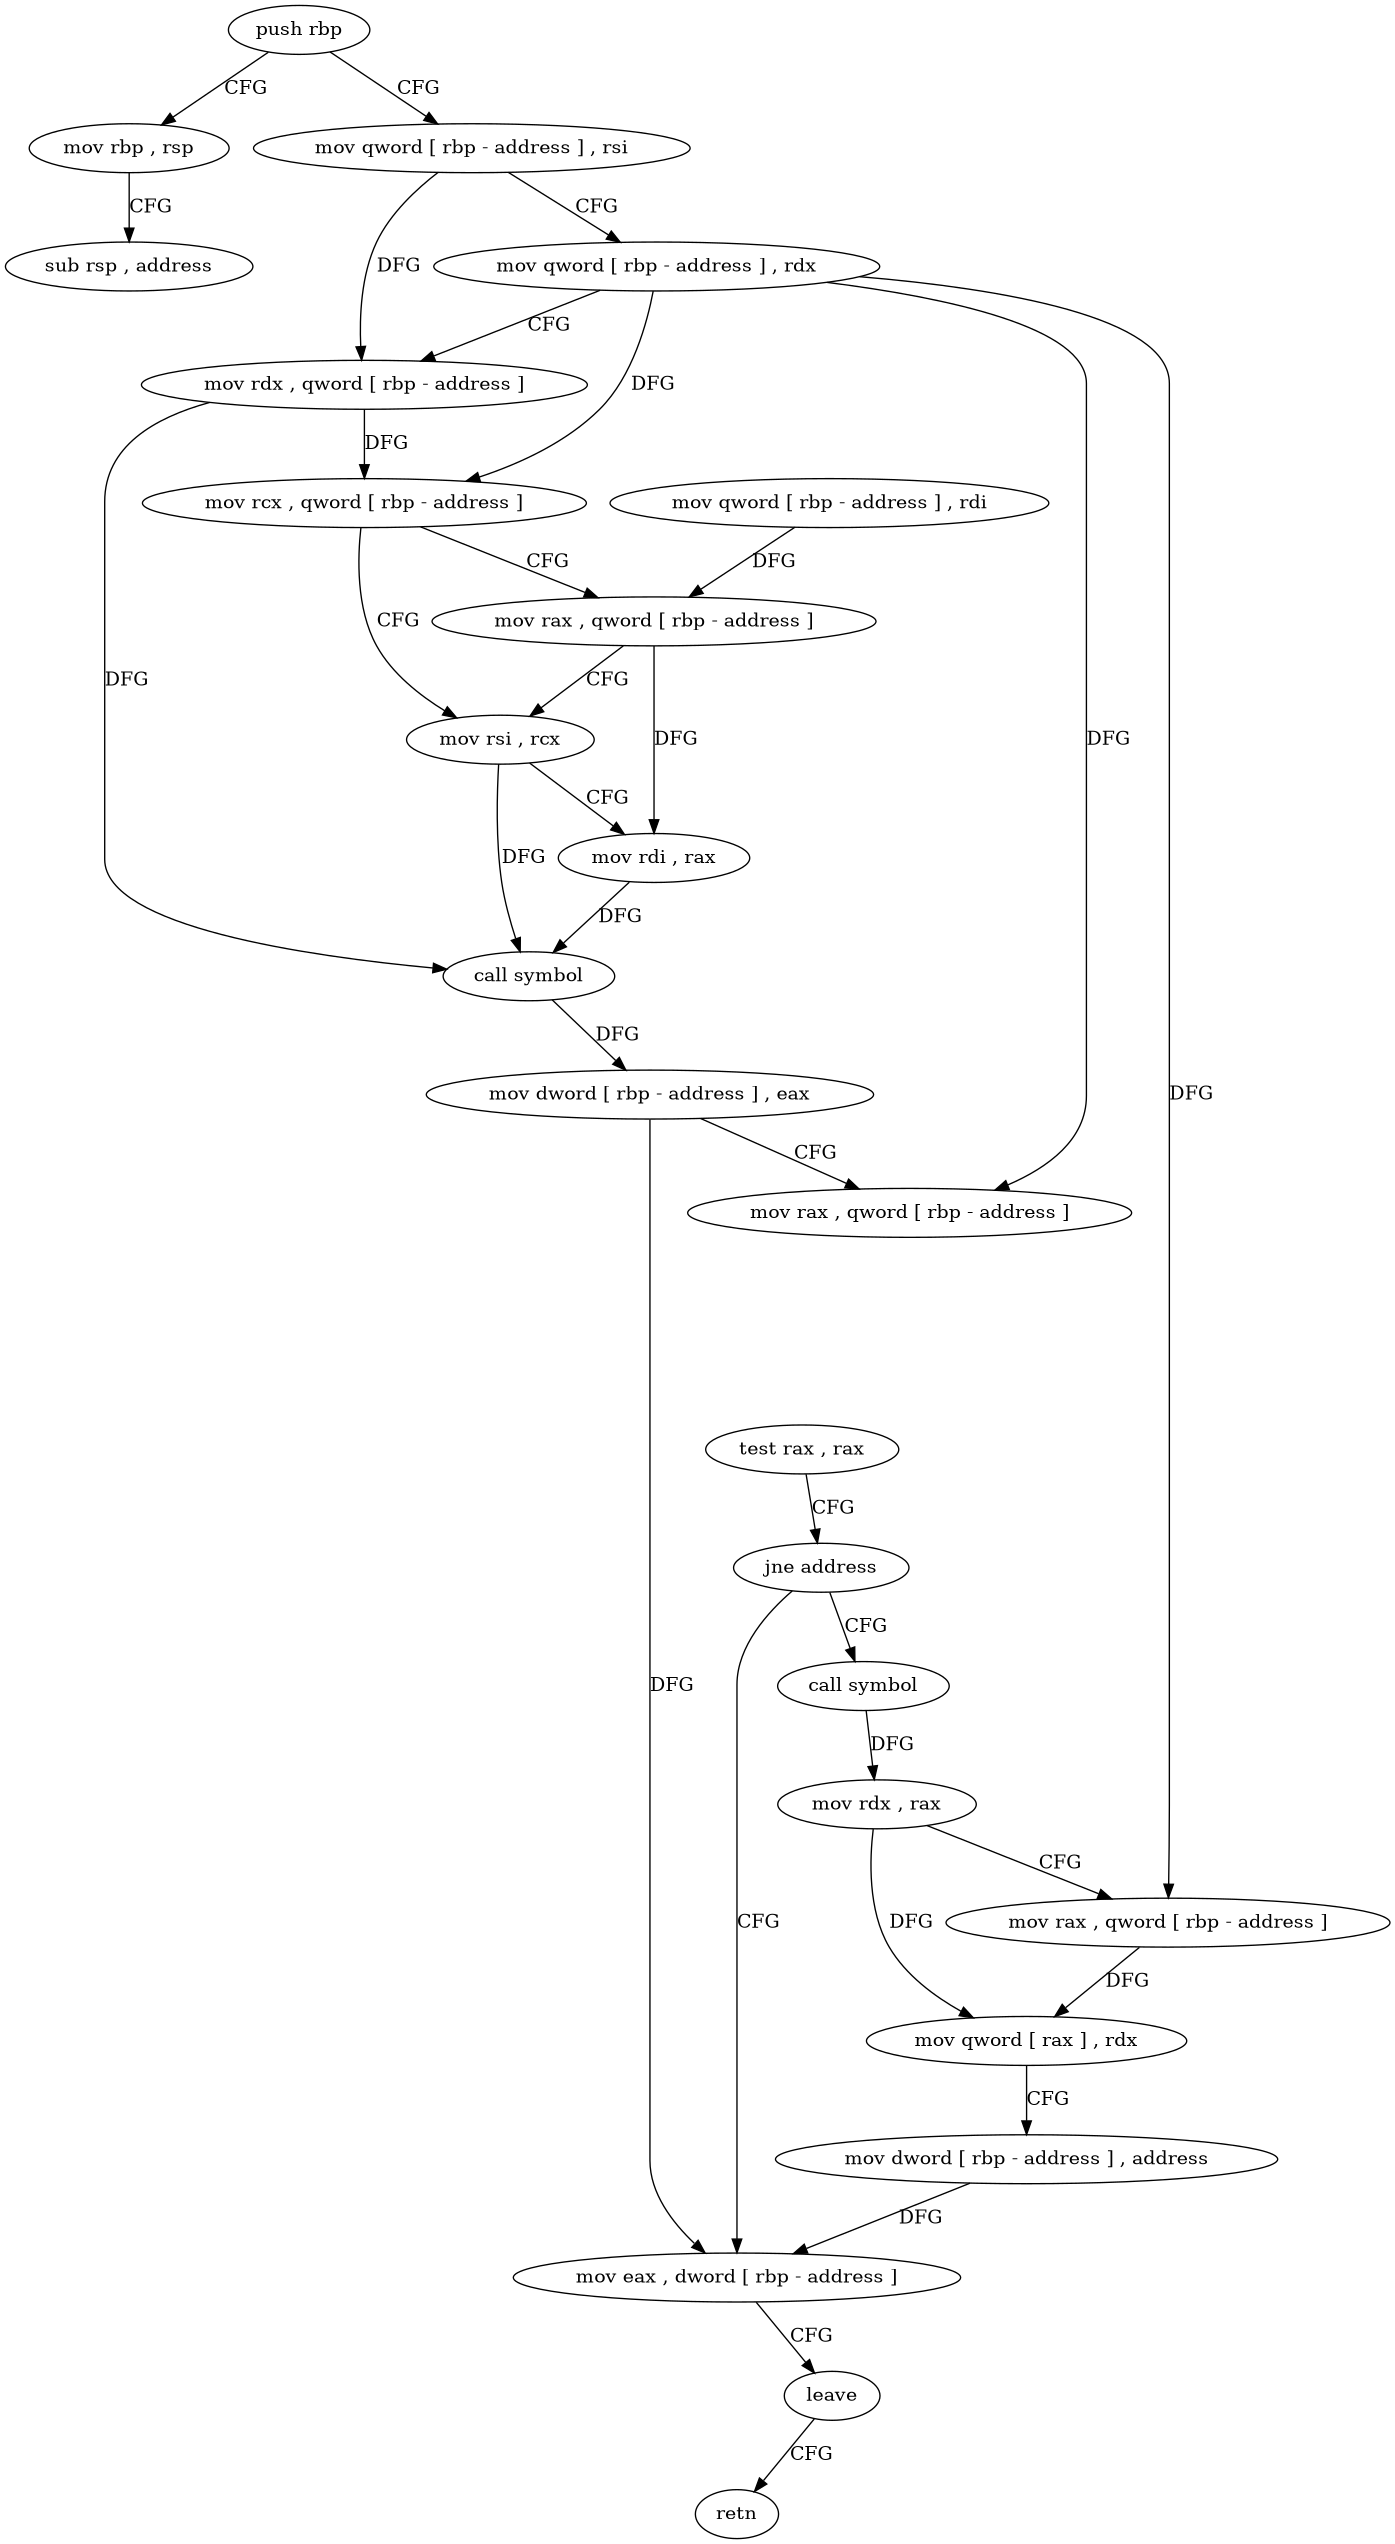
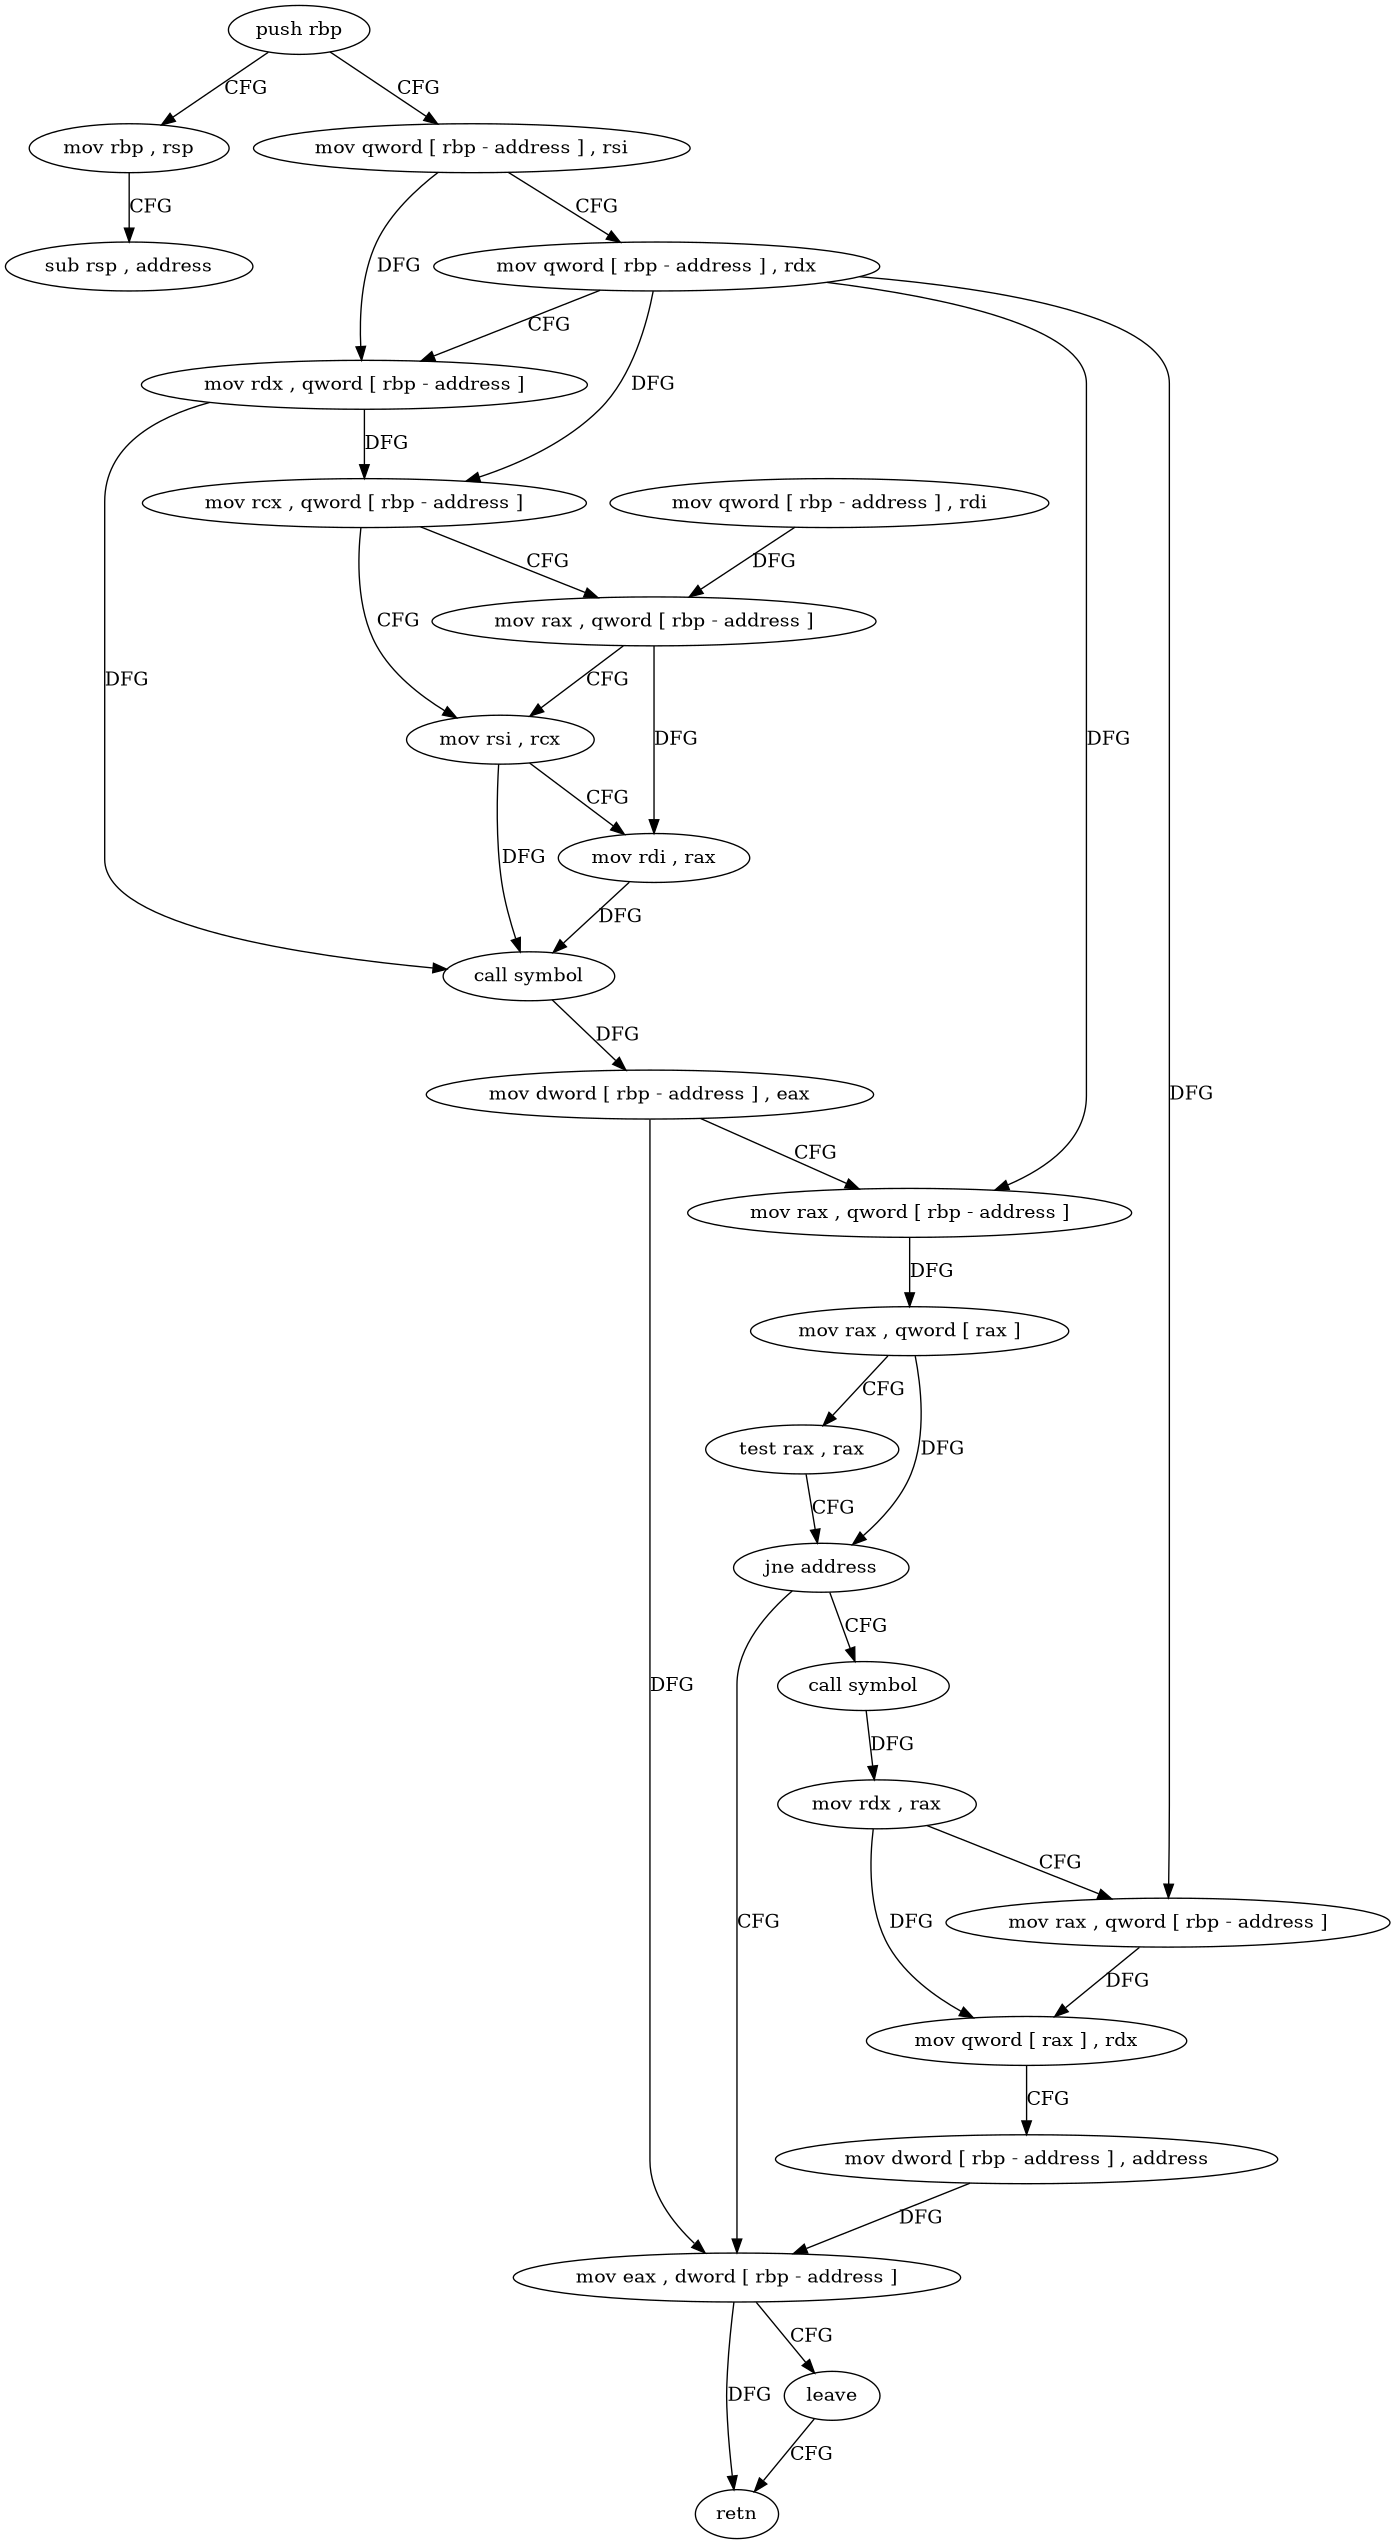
none -> (910, 1331)
none -> (727, 2389)
